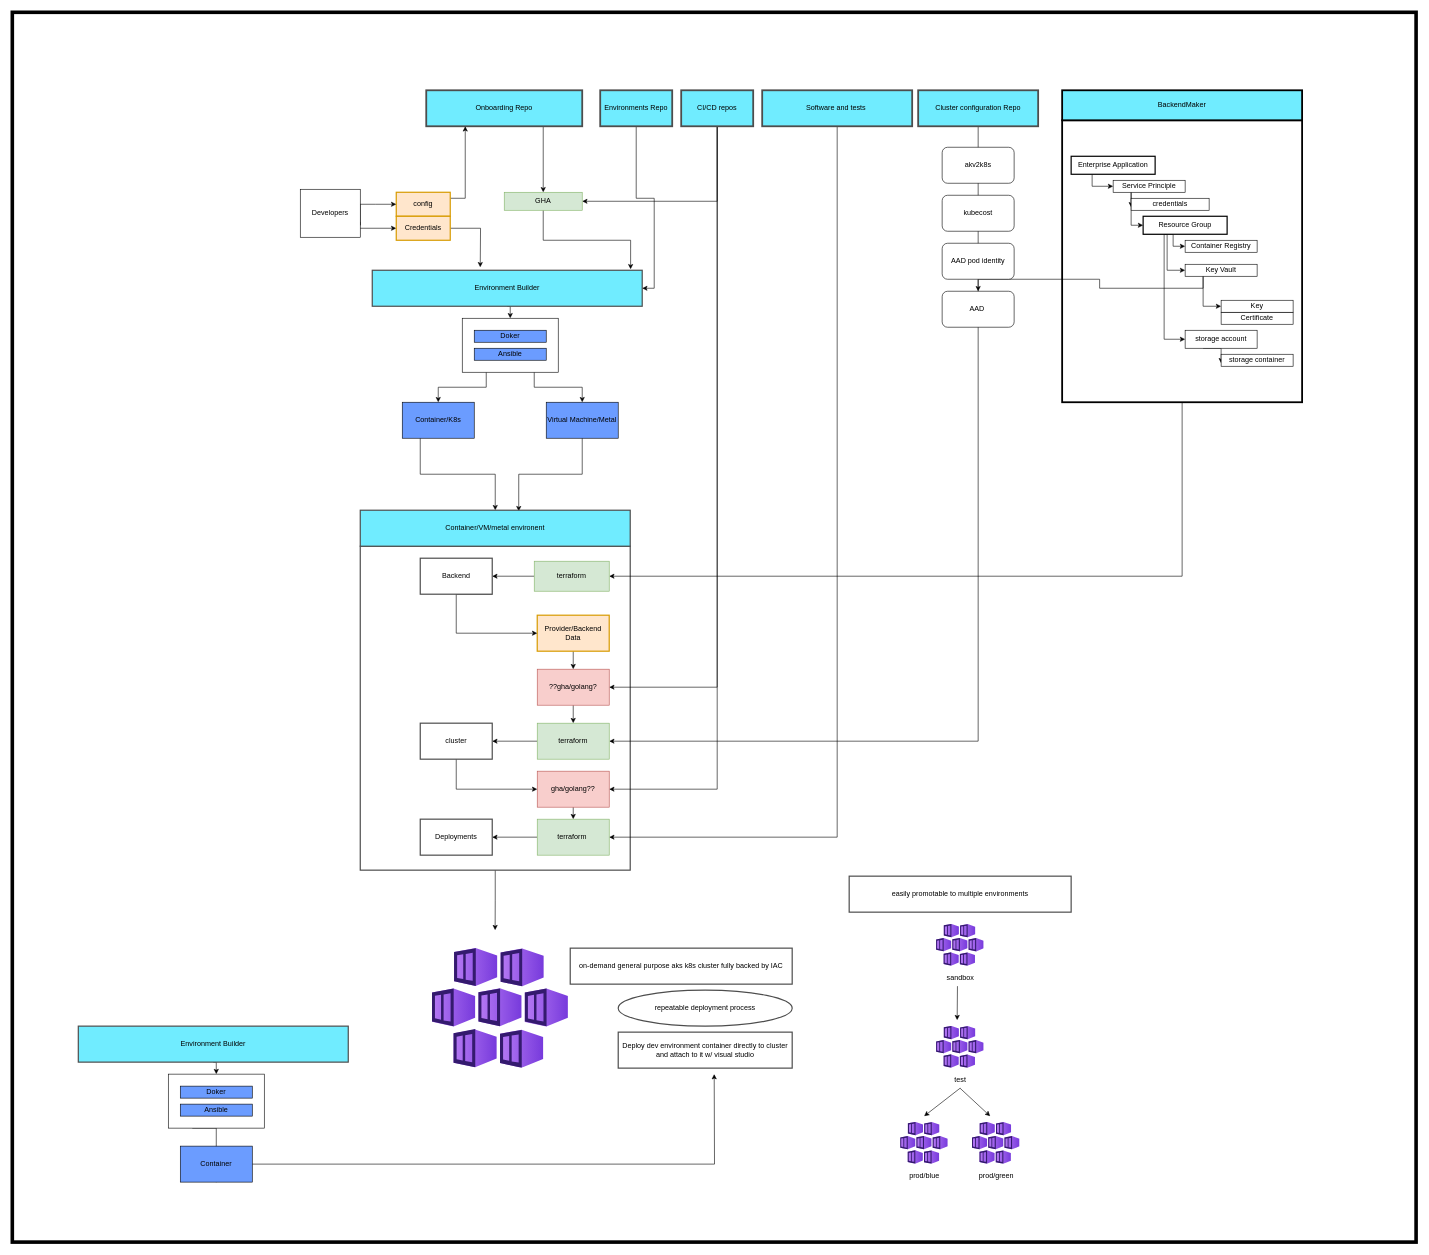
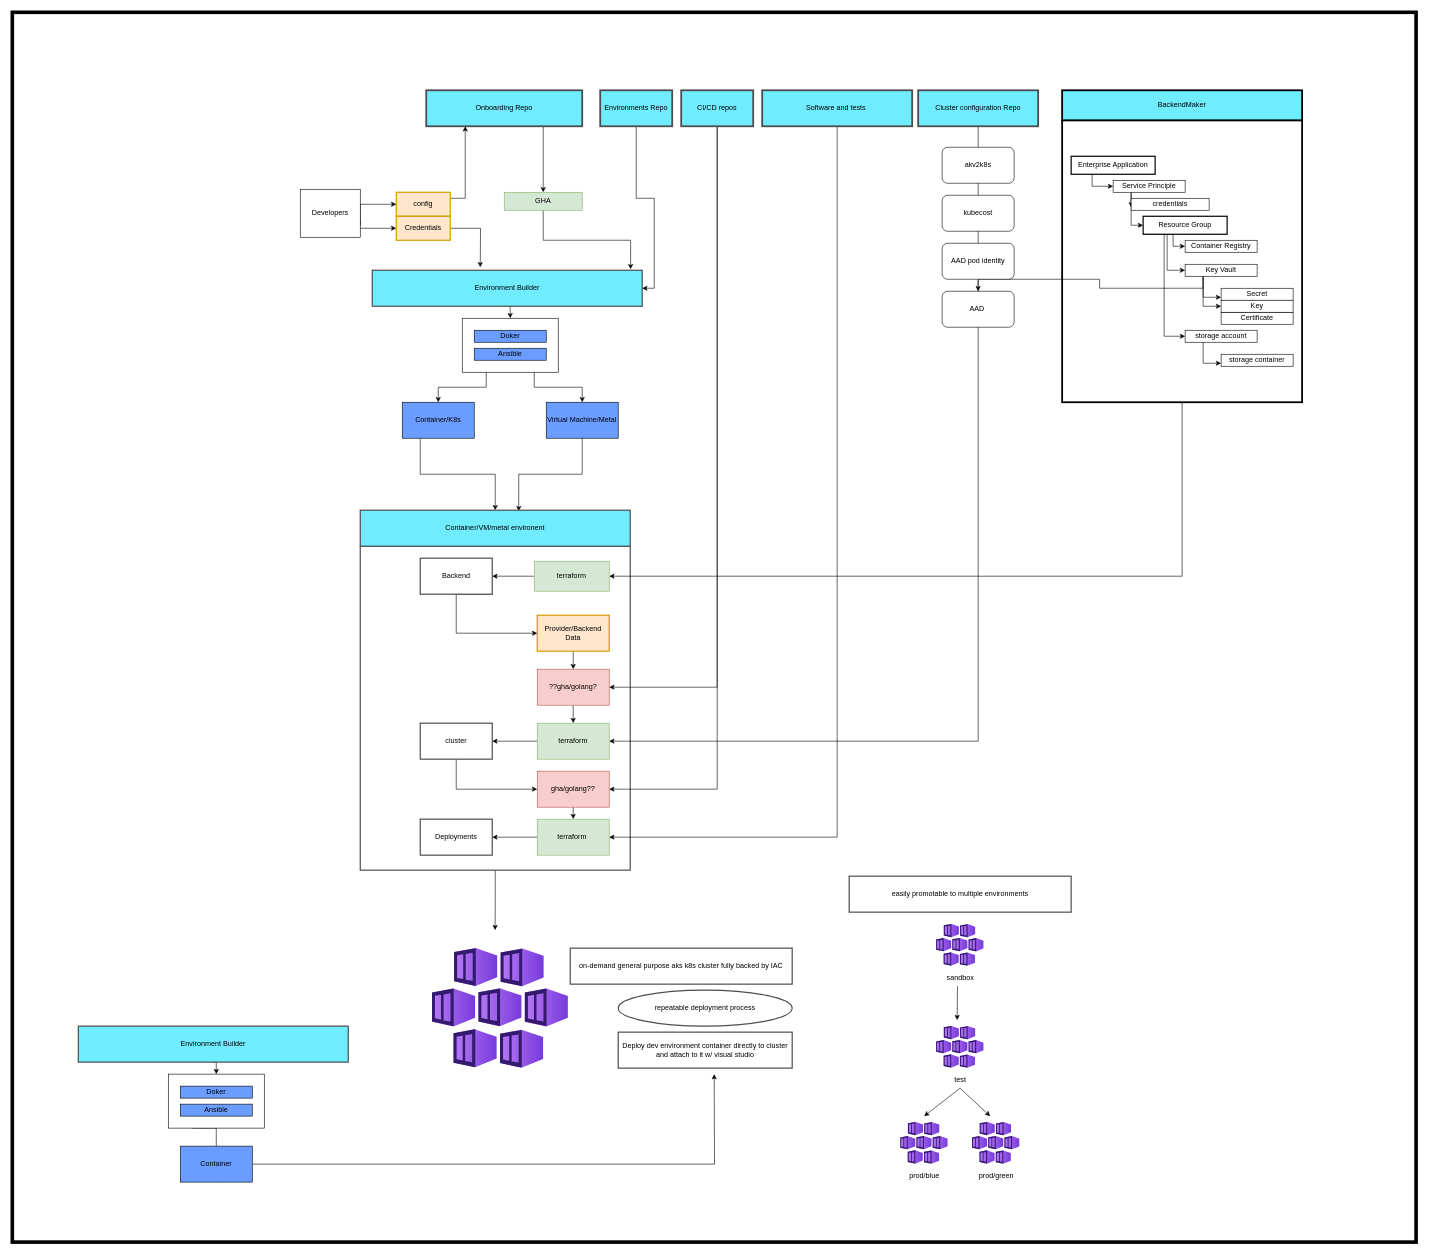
(587, 201) -> none
none -> (1257, 294)
none -> (1215, 297)
(1221, 339) -> (1221, 336)
